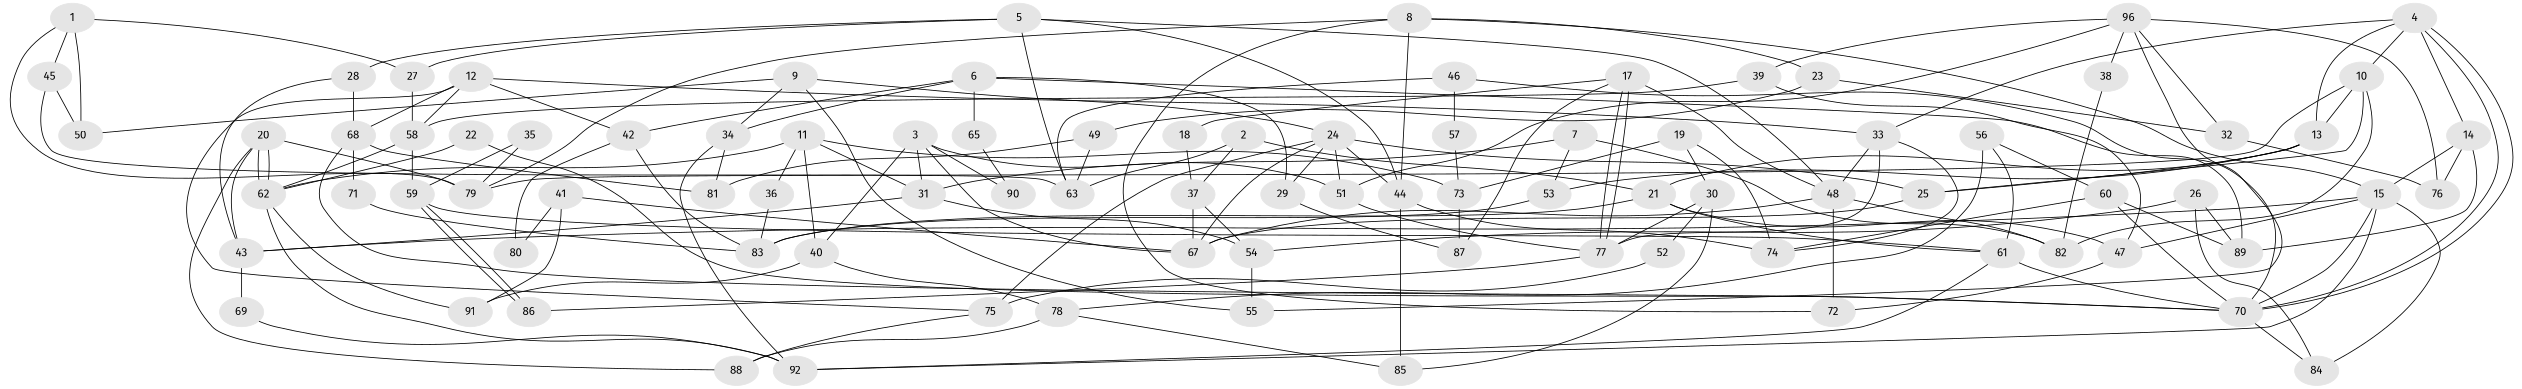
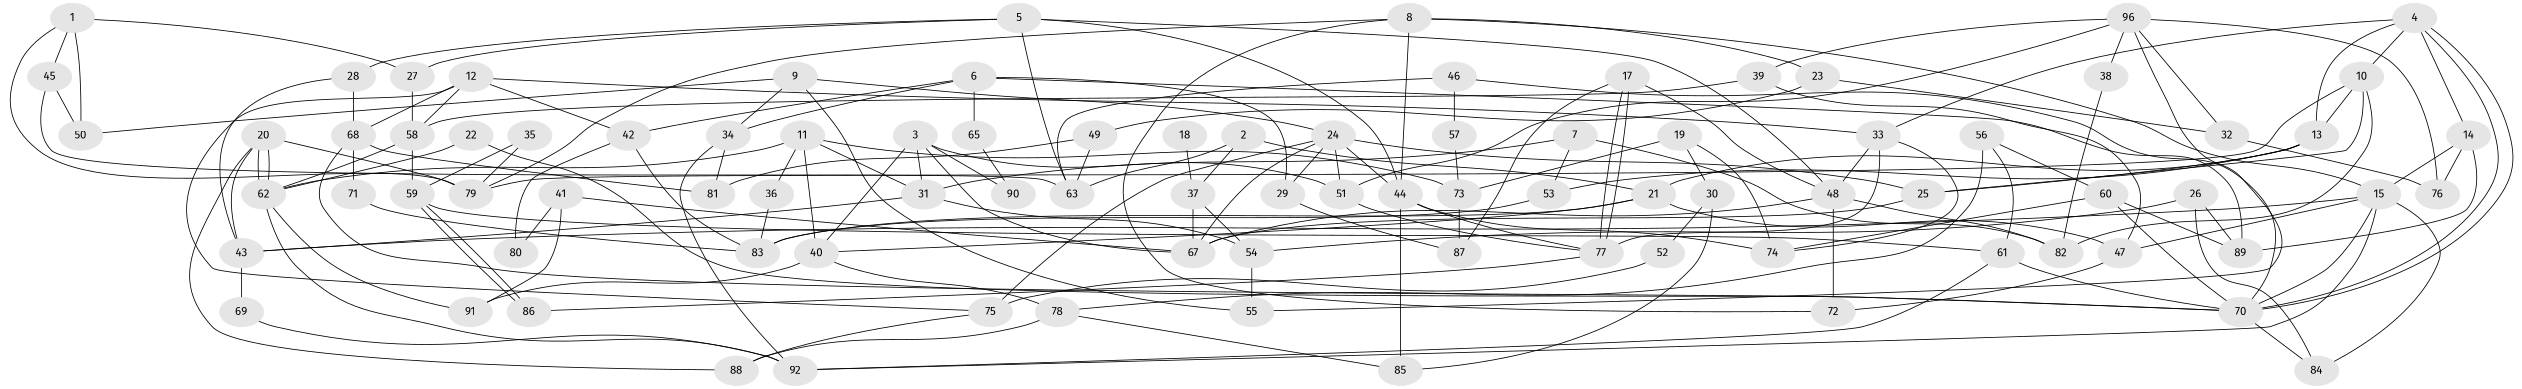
(1383, 102) -> none
(1659, 223) -> (1498, 230)
(1824, 238) -> (1117, 239)
